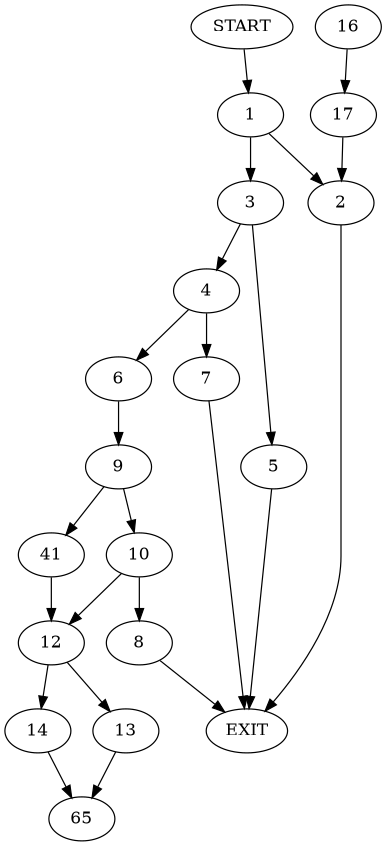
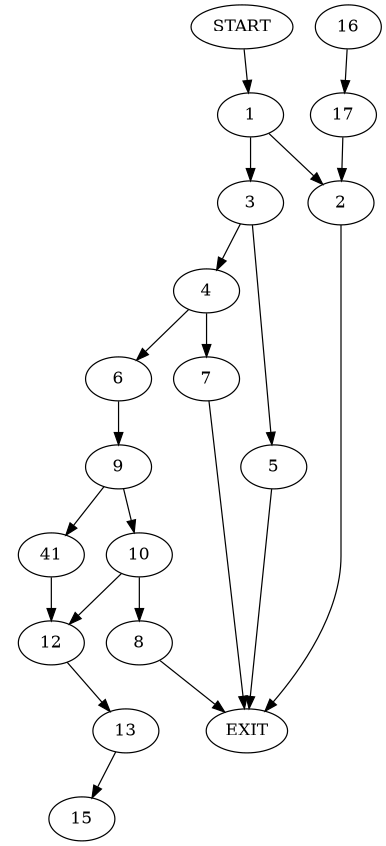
(38, 731) -> none
(82, 819) -> (82, 819)
